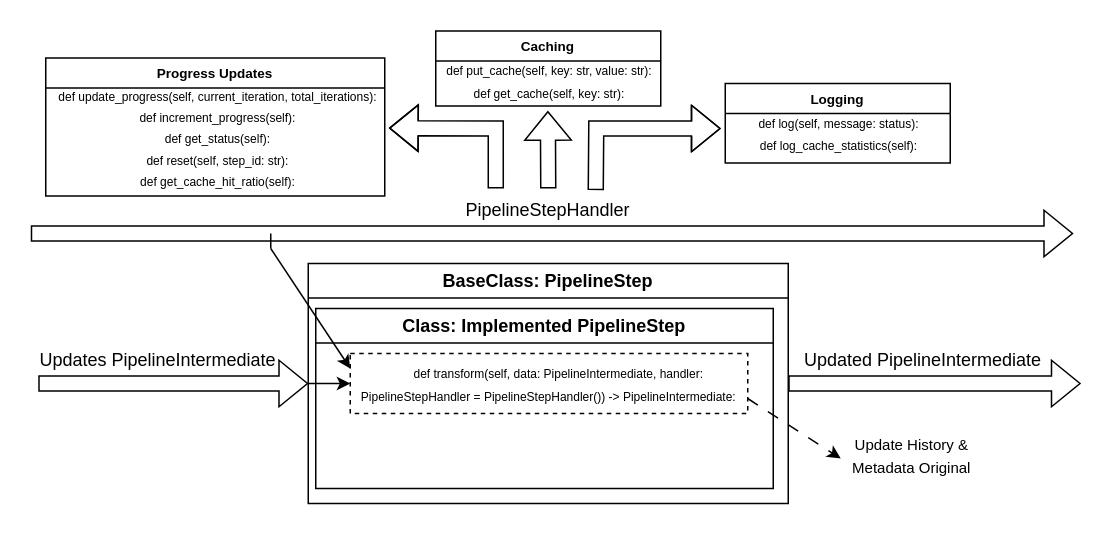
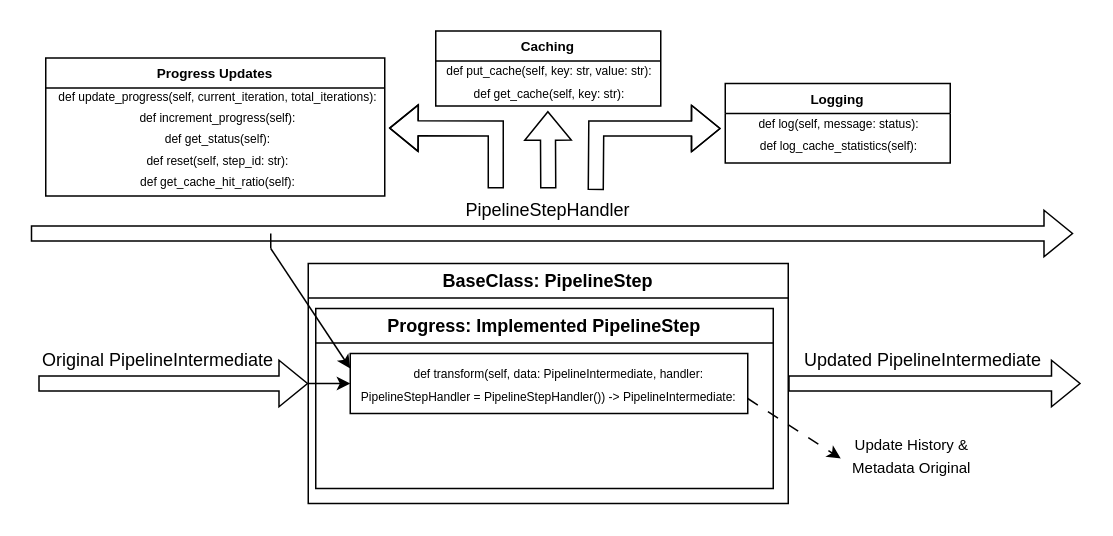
(545, 326) -> (545, 326)
(158, 361) -> (158, 361)
(549, 383) -> (549, 383)
